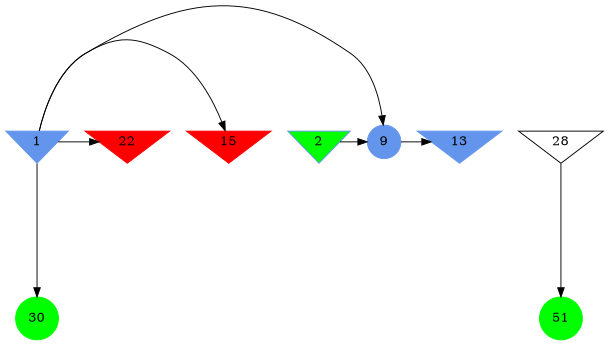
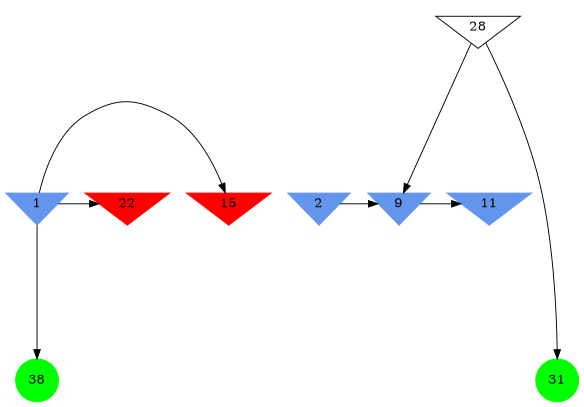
(208, 7) -> (439, 114)
(319, 142) -> (319, 204)
(384, 142) -> (399, 204)
(460, 142) -> (489, 204)
(37, 318) -> (37, 380)
(561, 318) -> (557, 380)
